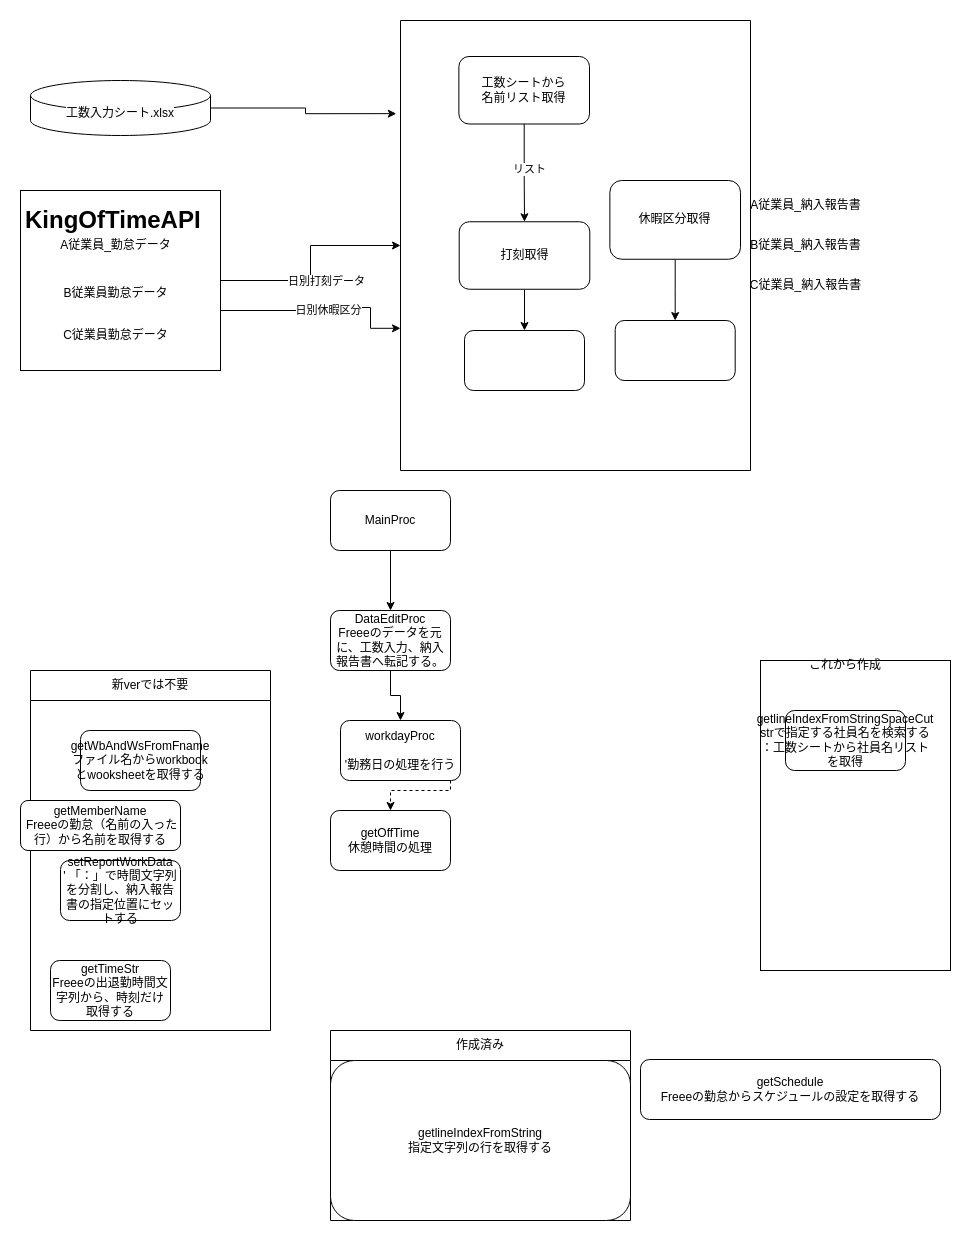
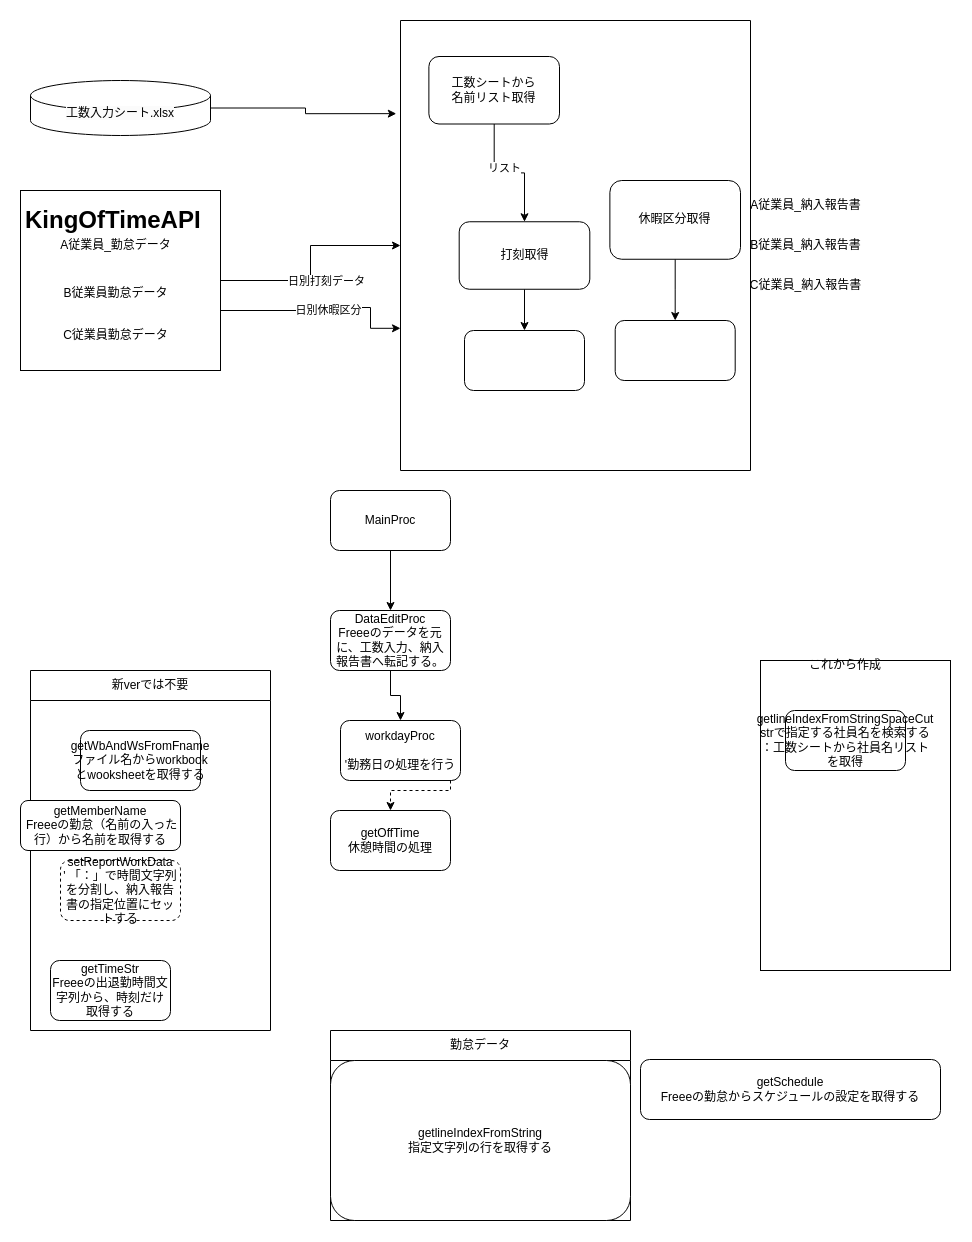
(524, 90) -> (494, 90)
(121, 891) -> (121, 891)
(481, 1046) -> (481, 1046)
